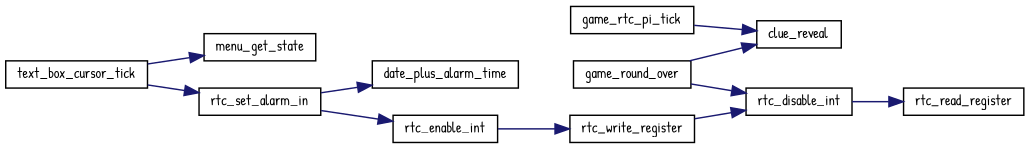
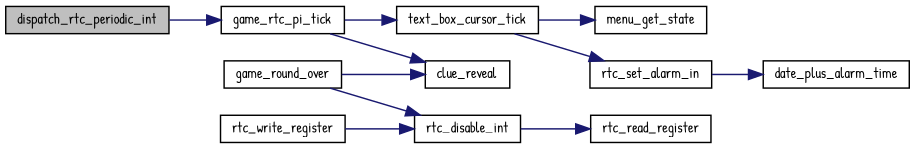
none -> (87, 20)
none -> (363, 20)
(445, 129) -> none
